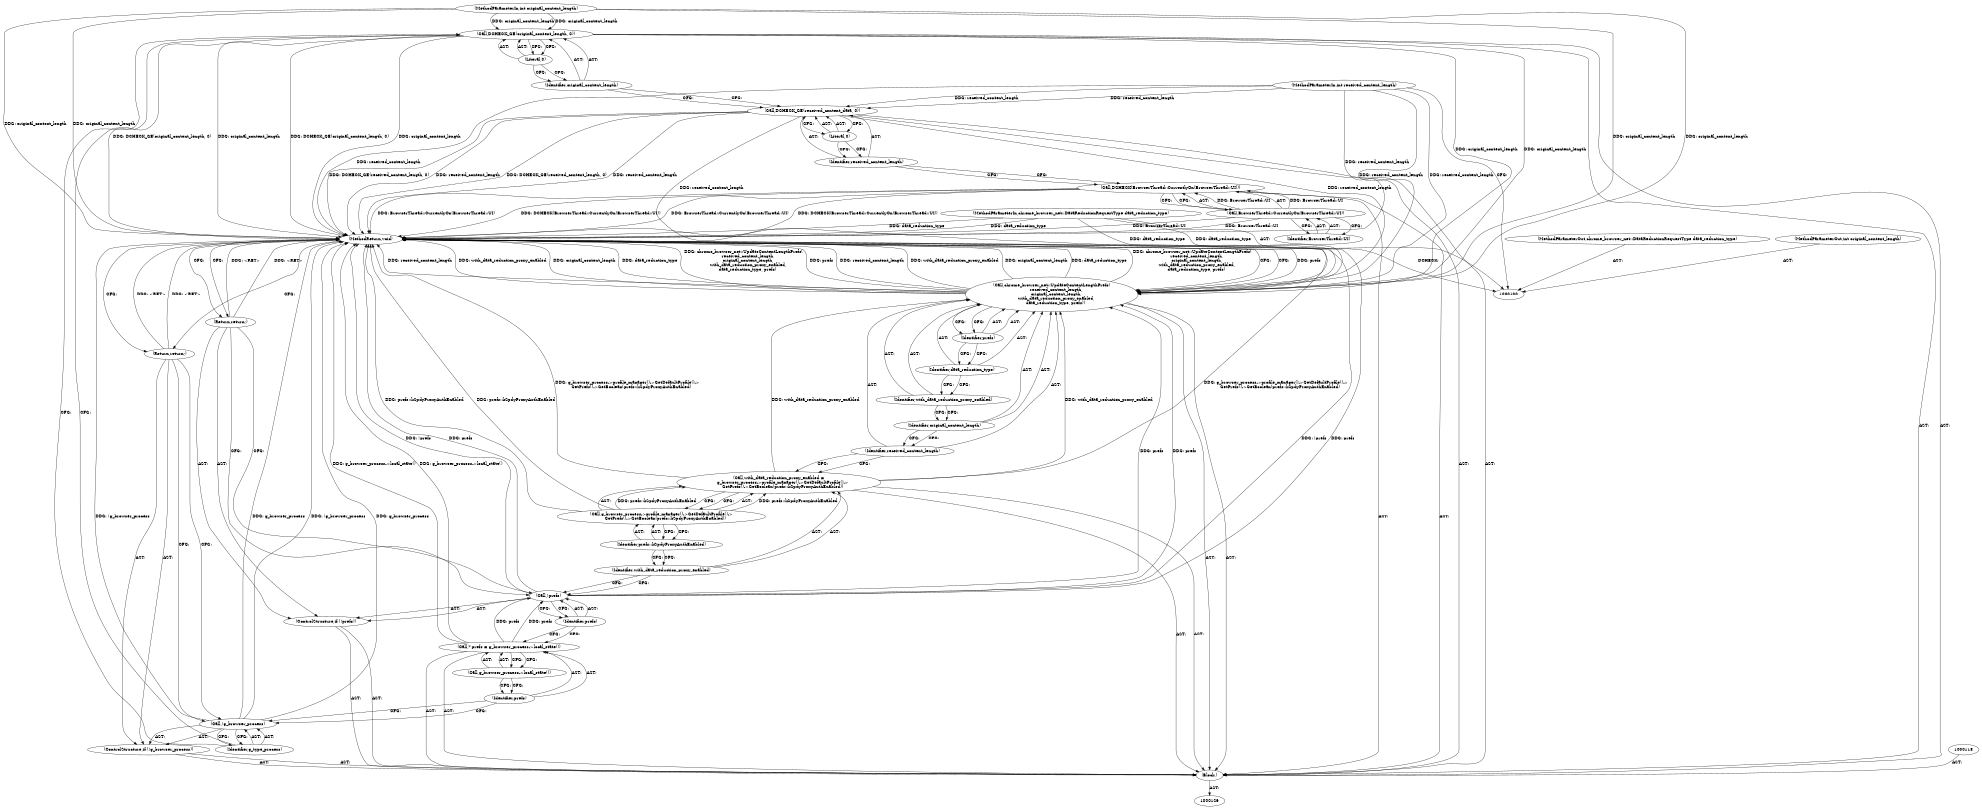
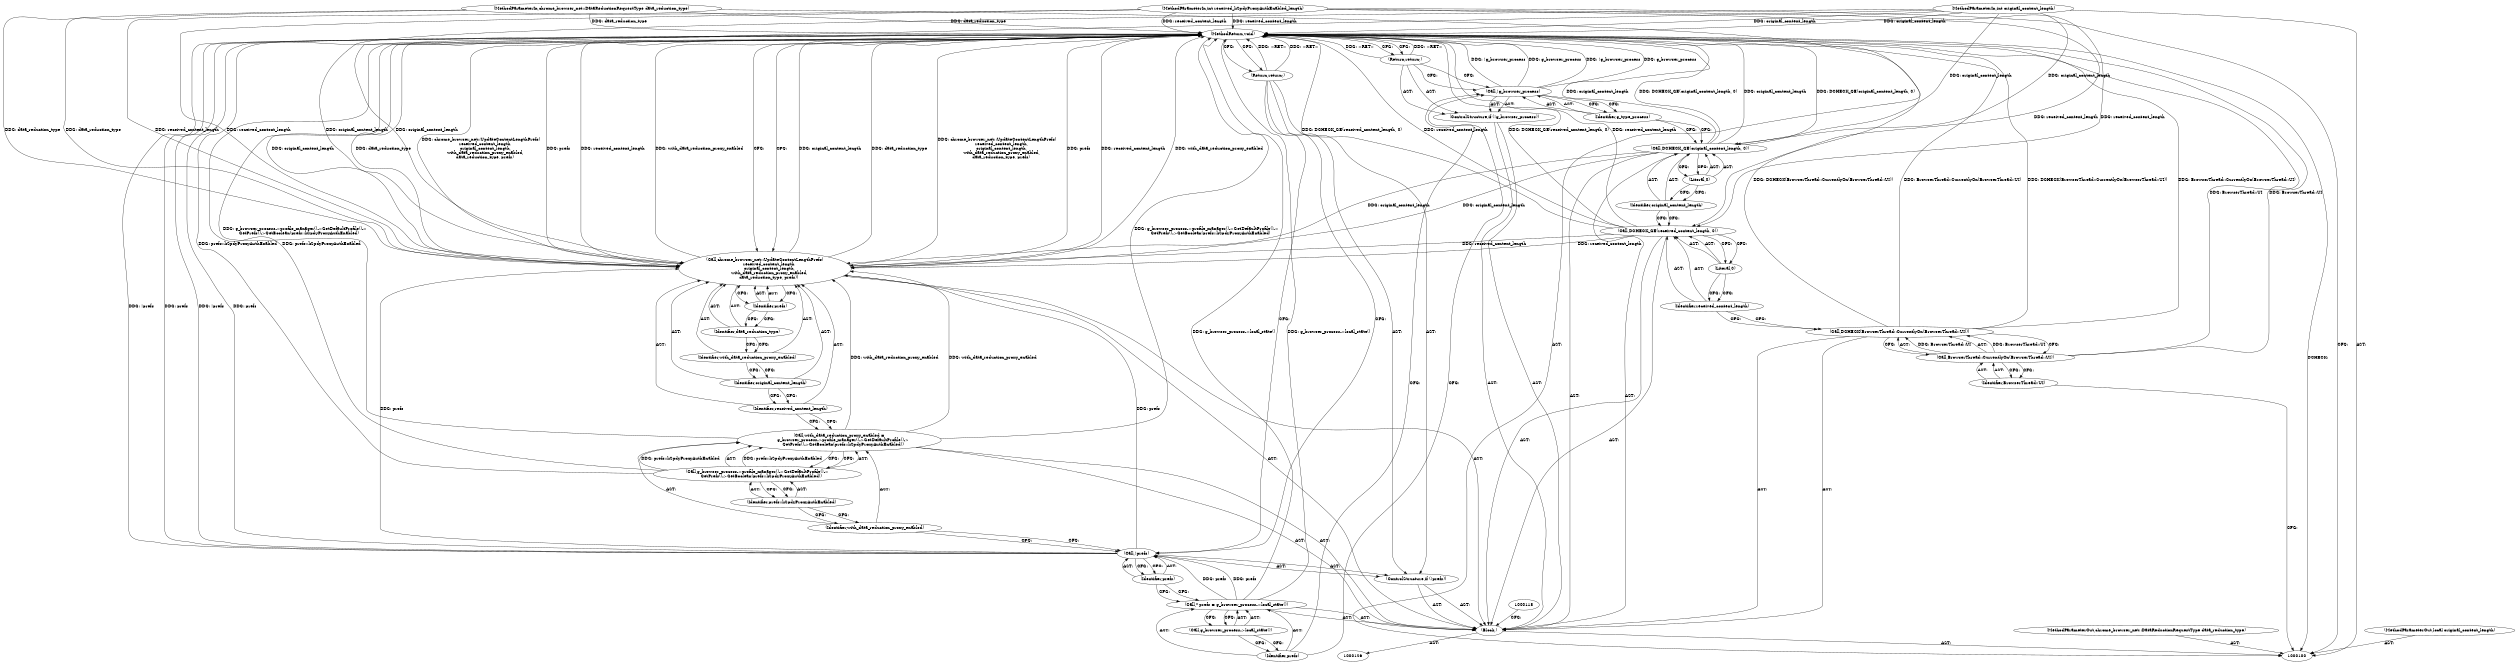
(1344, 85) -> (1233, 9)
(812, 111) -> (1668, 231)
none -> (2356, 214)
(1848, 239) -> (2440, 630)
none -> (2287, 412)
none -> (1891, 643)
(1958, 762) -> (1517, 618)
